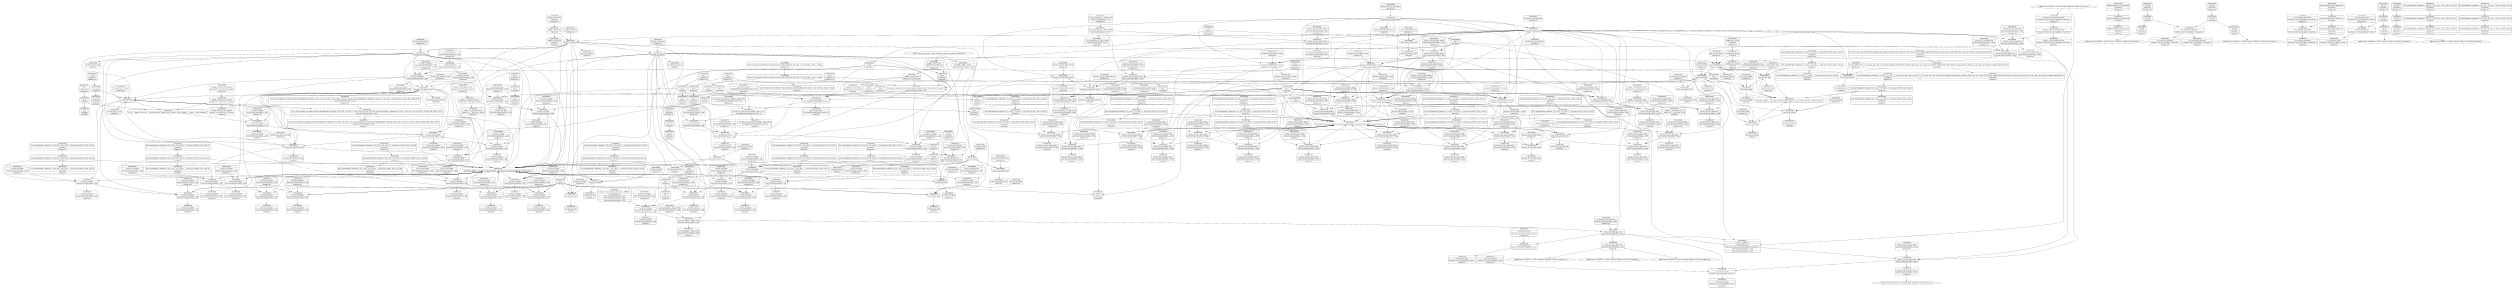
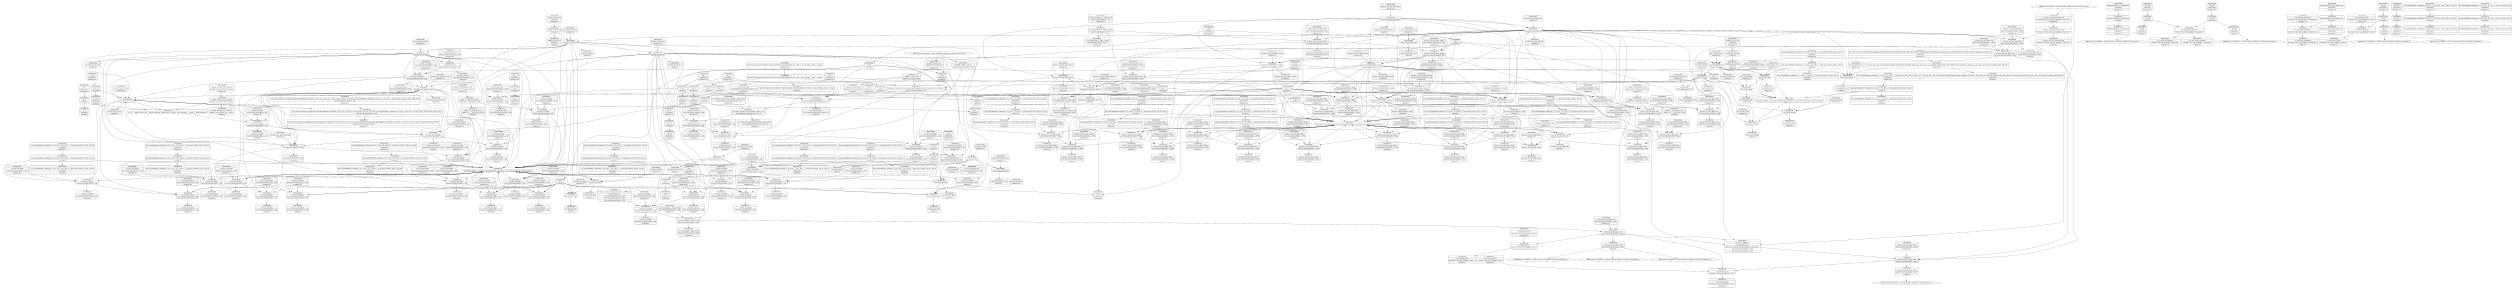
none -> (694, 135)
